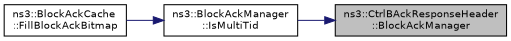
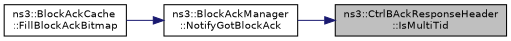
(231, 20) -> (231, 20)
(421, 20) -> (421, 20)
